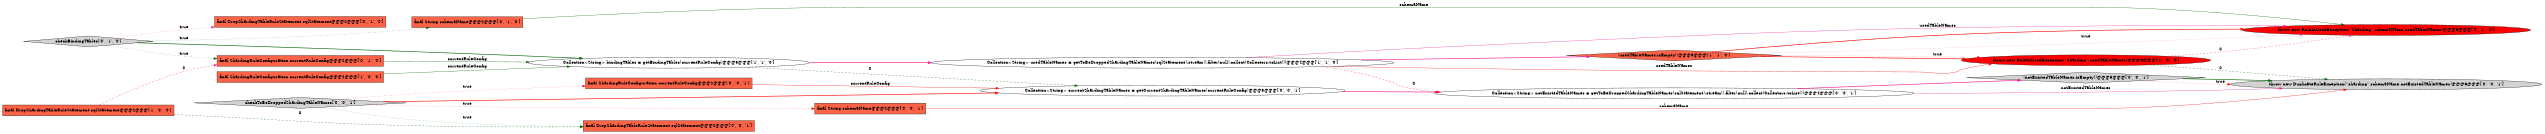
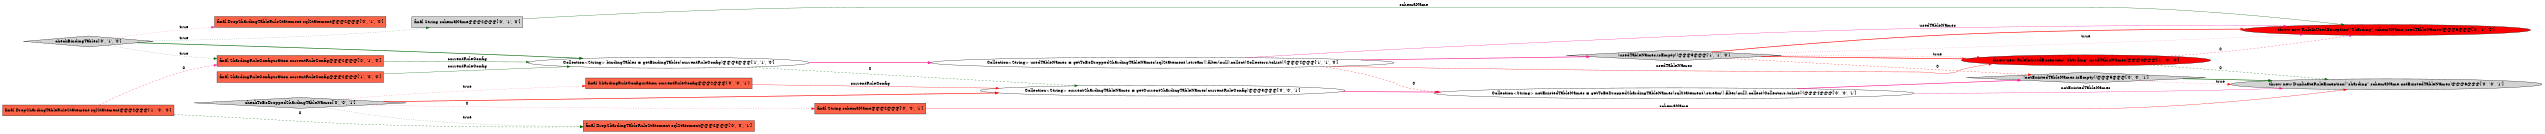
(467, 22) -> (467, 22)
(1674, 56) -> (1674, 56)
none -> (1877, 66)
(467, 104) -> (467, 104)
